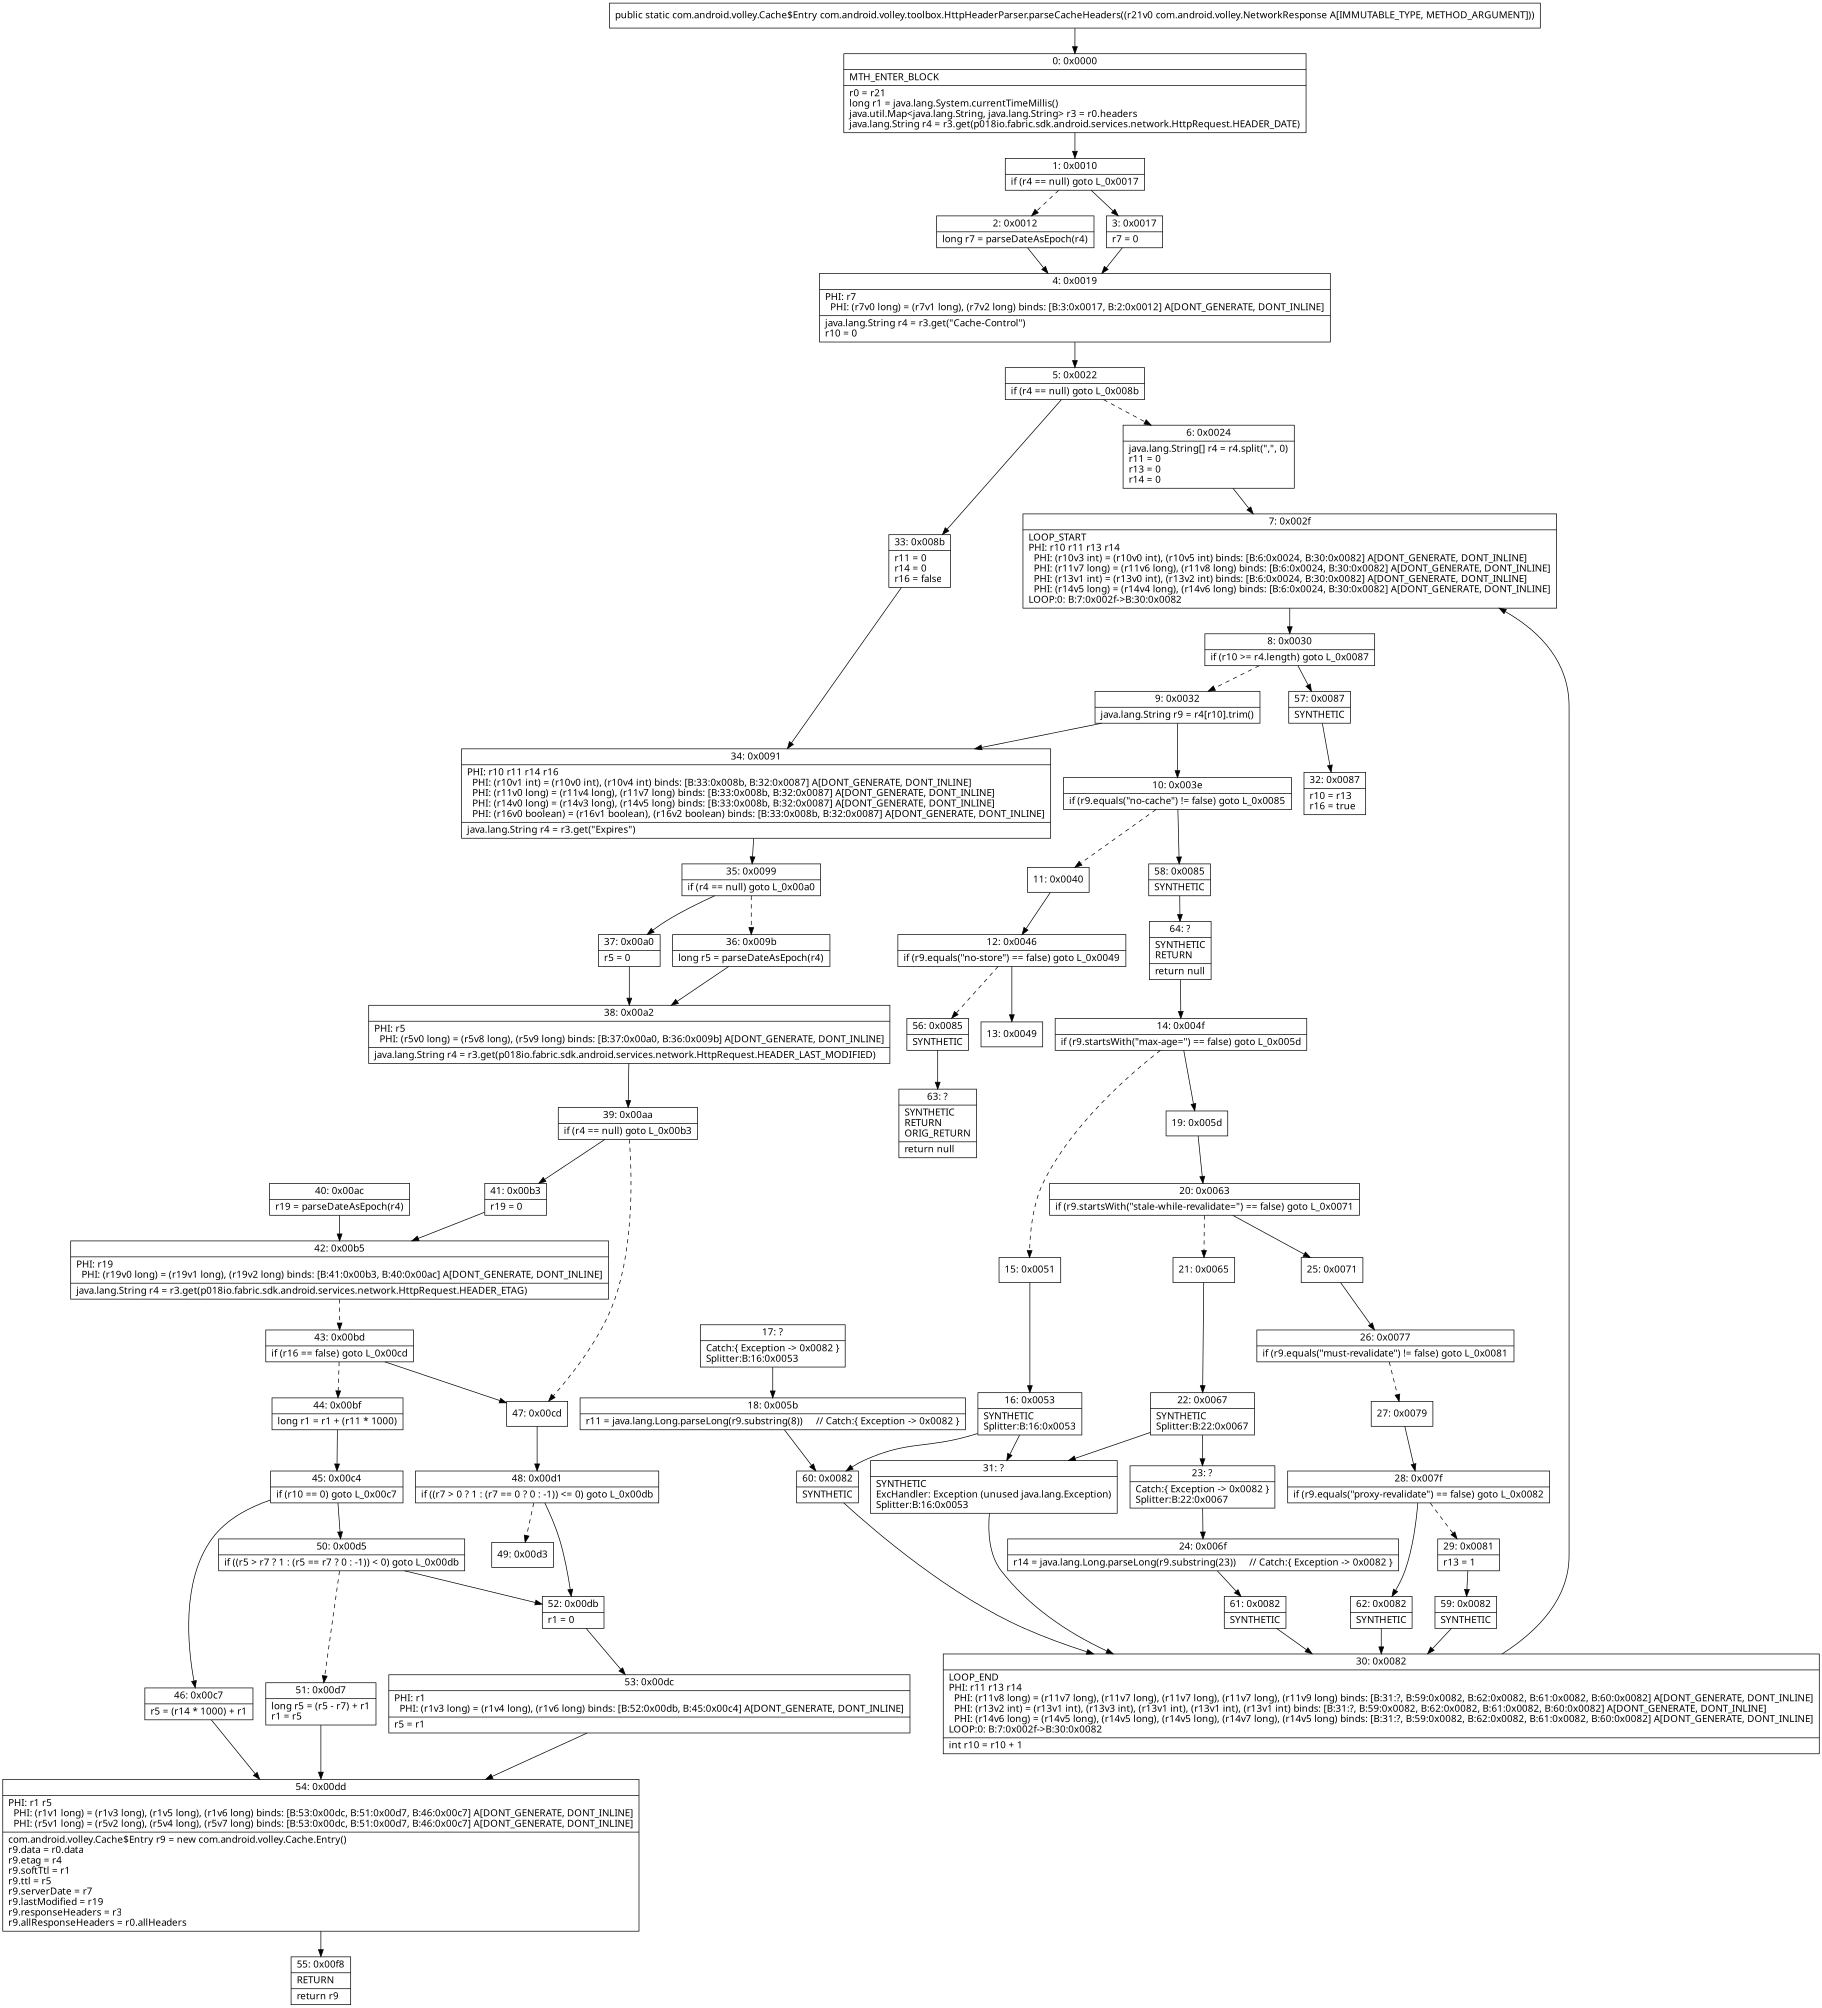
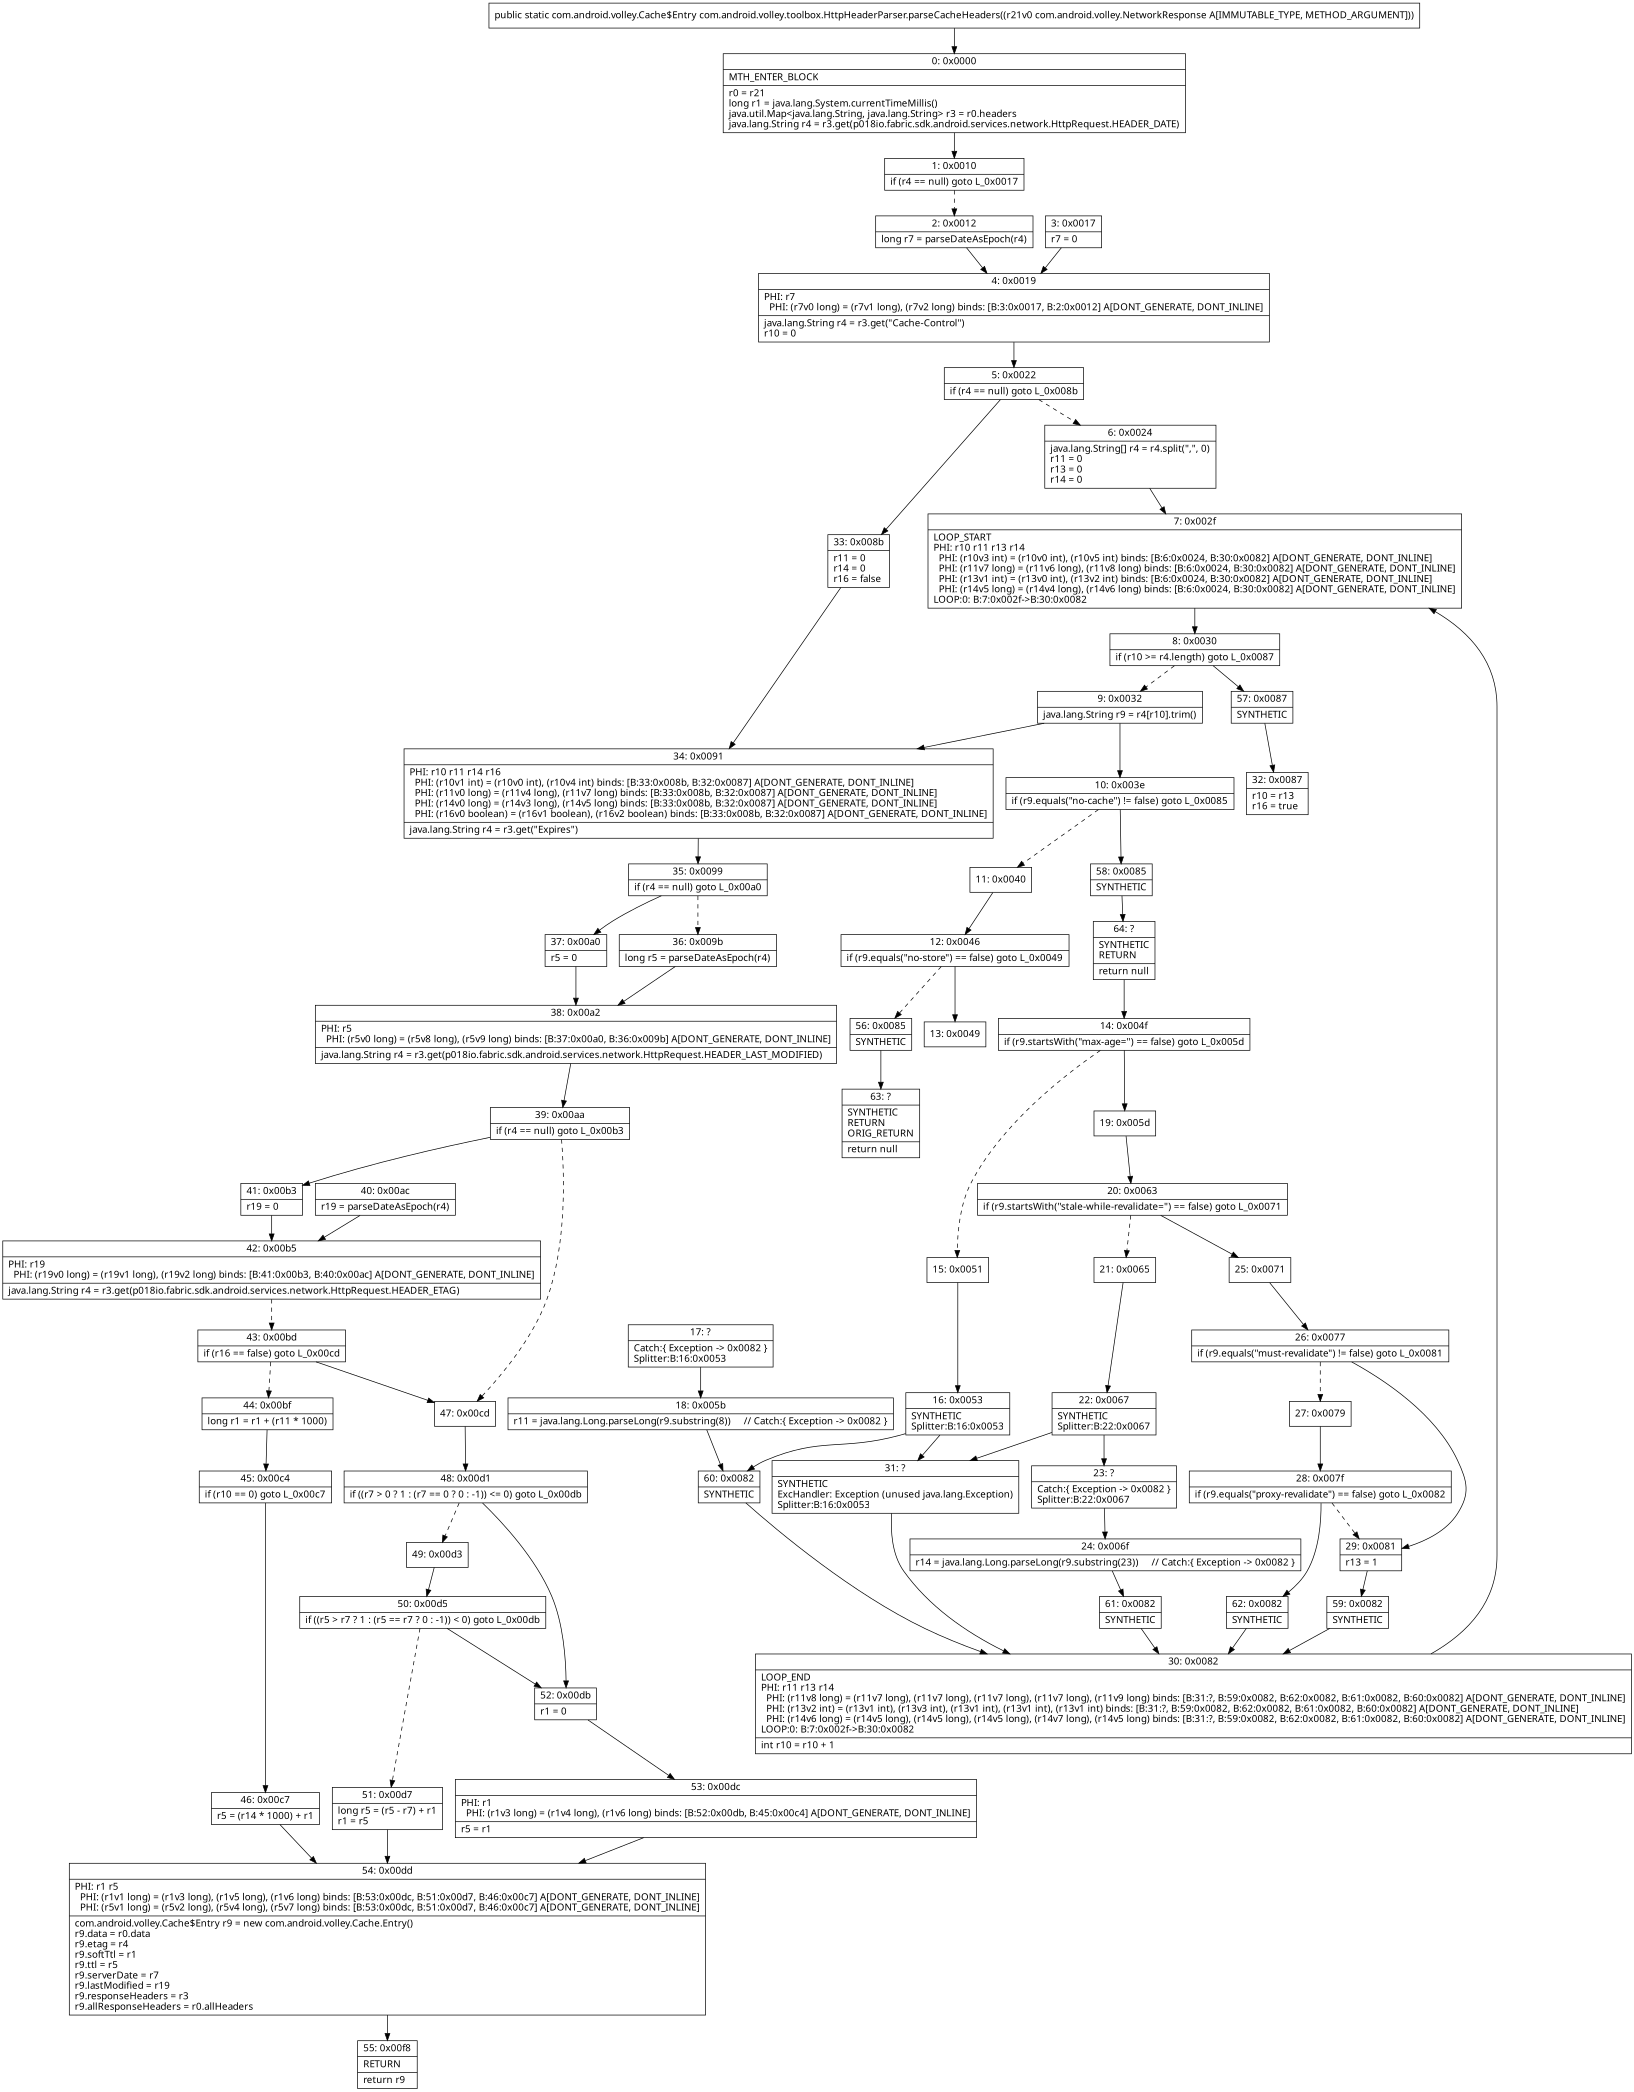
(1102, 201) -> none
none -> (1450, 1447)
(339, 1517) -> (431, 1579)
